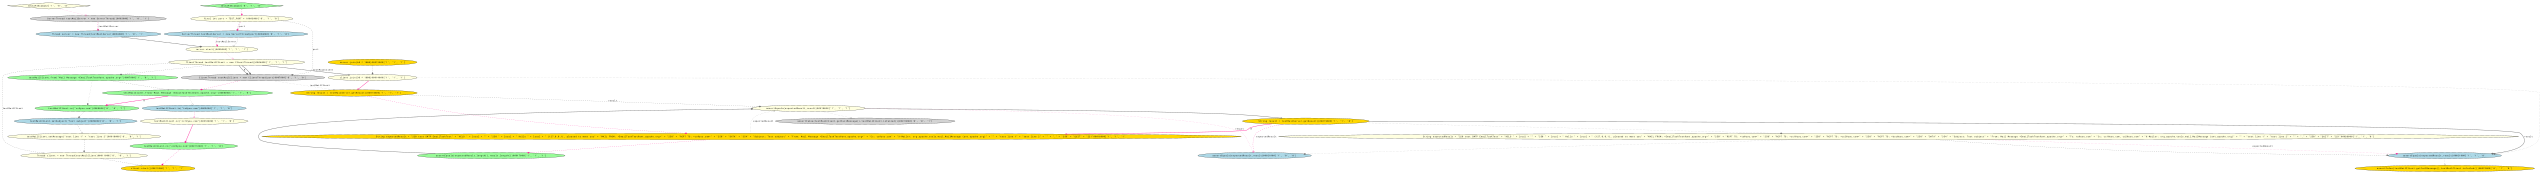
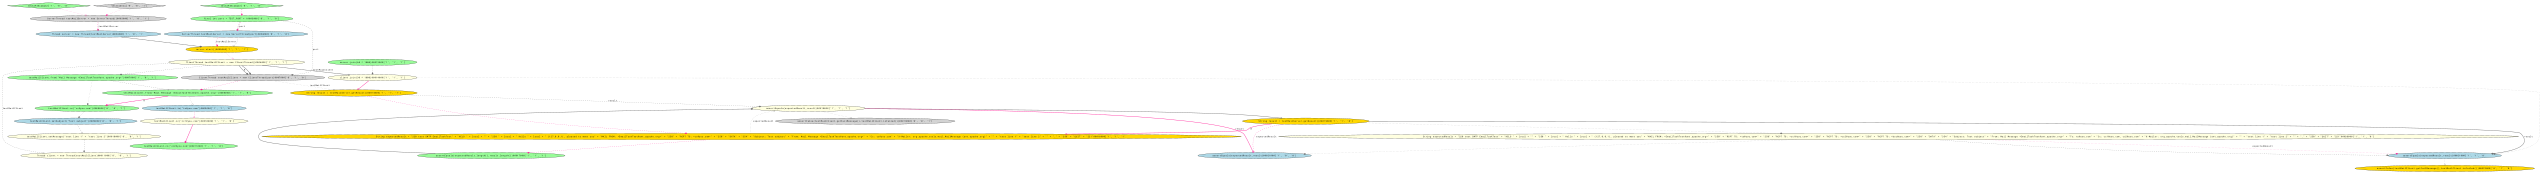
(49, 6) -> (49, 6)
none -> (130, 6)
(242, 19) -> (242, 19)
(222, 49) -> (222, 49)
(373, 62) -> (373, 62)
(1065, 113) -> (1065, 113)
(158, 168) -> none
